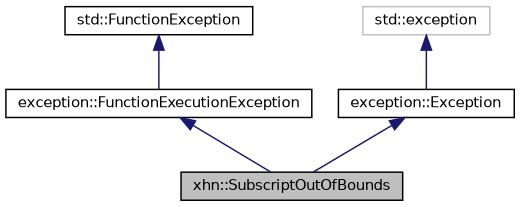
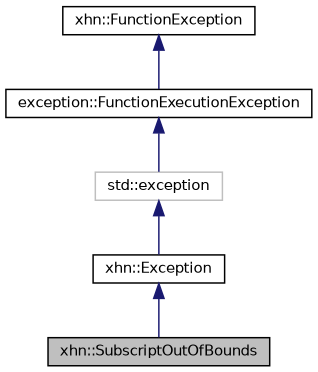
(159, 21) -> (159, 21)
(426, 103) -> (159, 269)
(232, 149) -> (159, 153)
